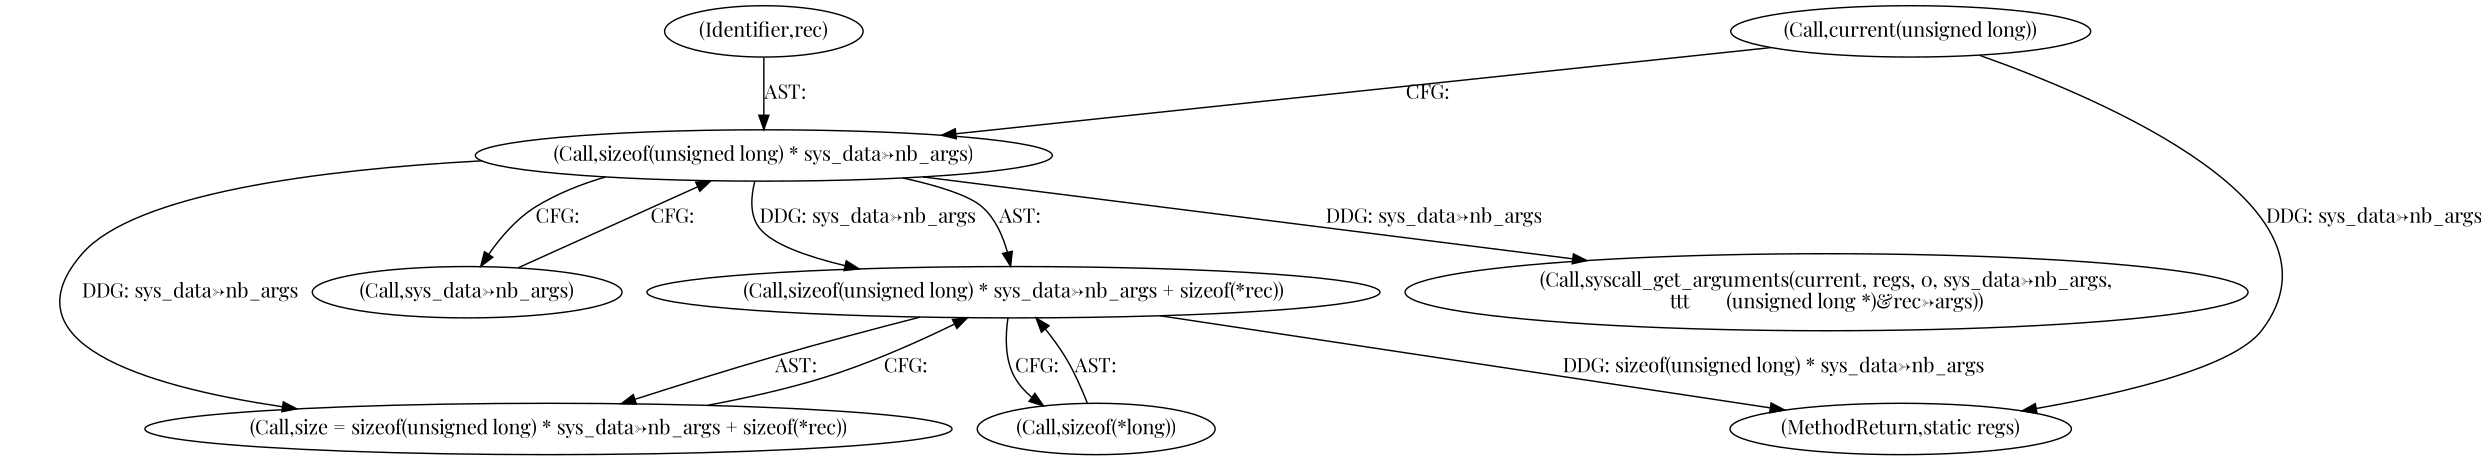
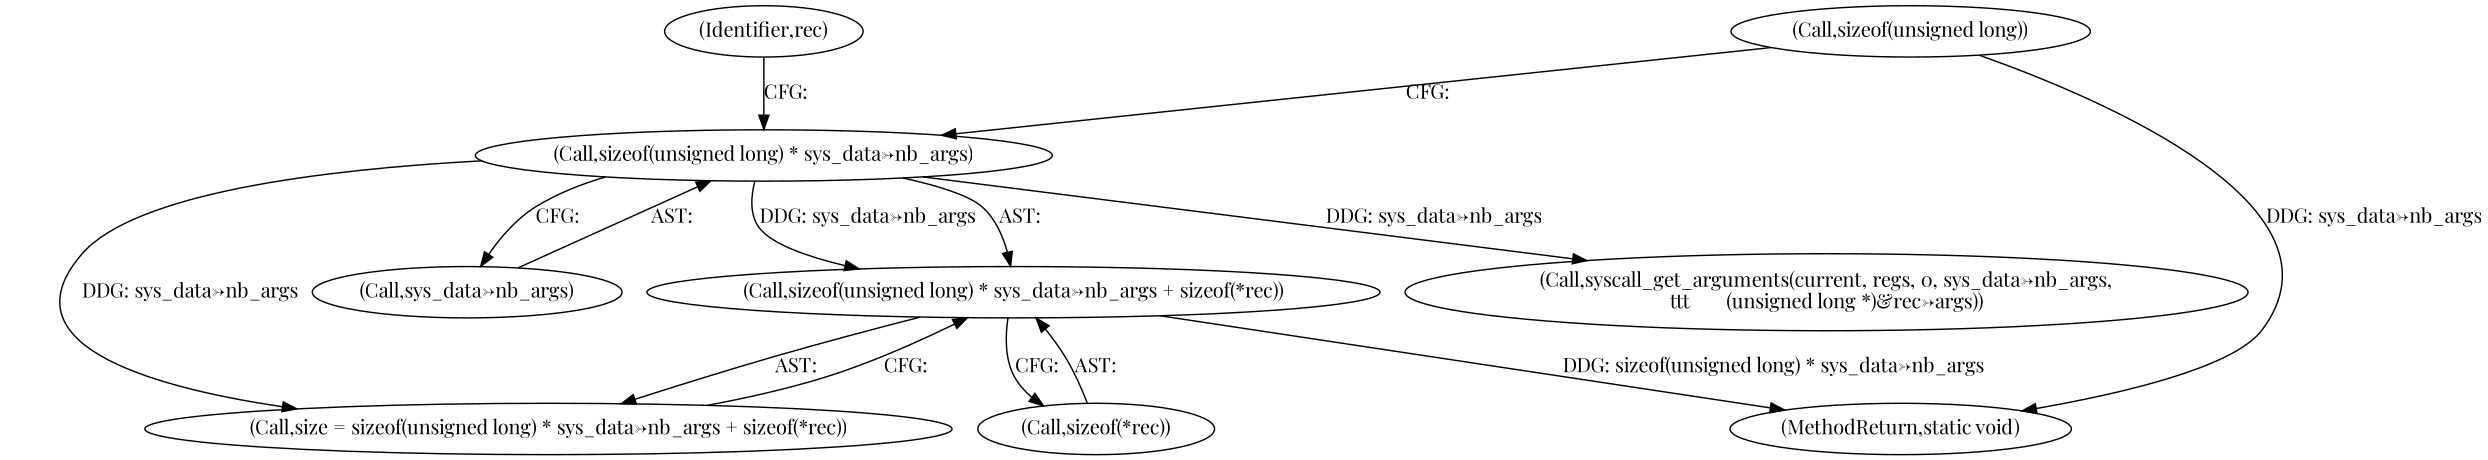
(1911, 31) -> (1911, 31)
(789, 93) -> (789, 93)
(675, 218) -> (675, 218)
(1096, 429) -> (1096, 429)
(1901, 429) -> (1901, 429)
